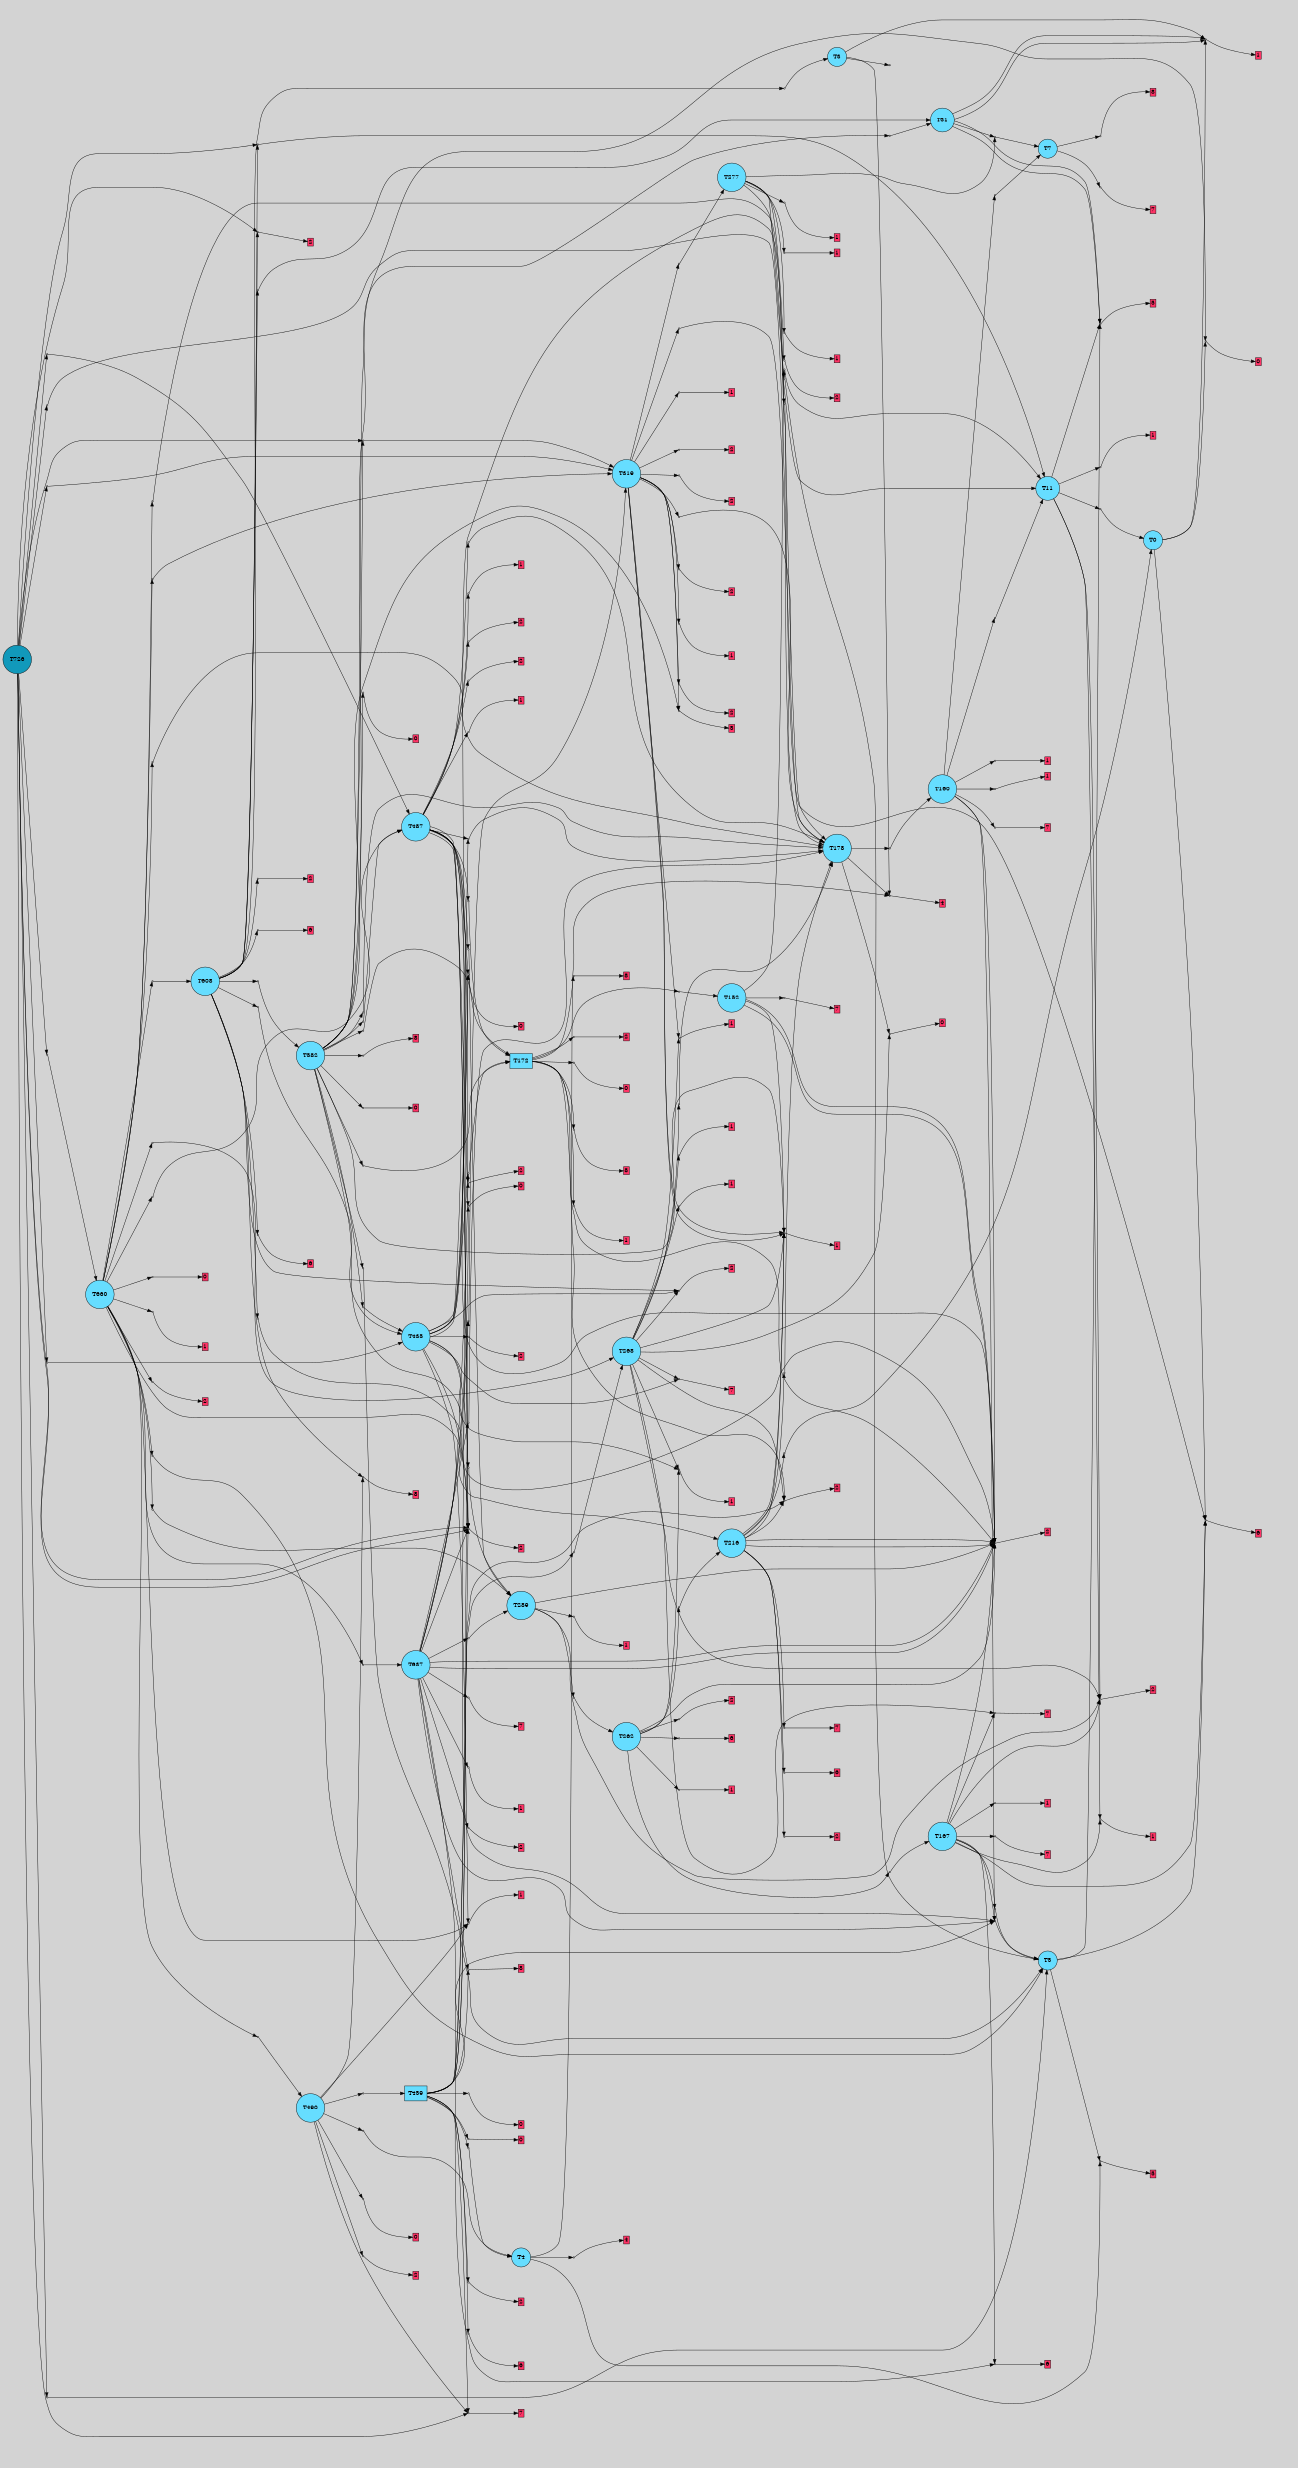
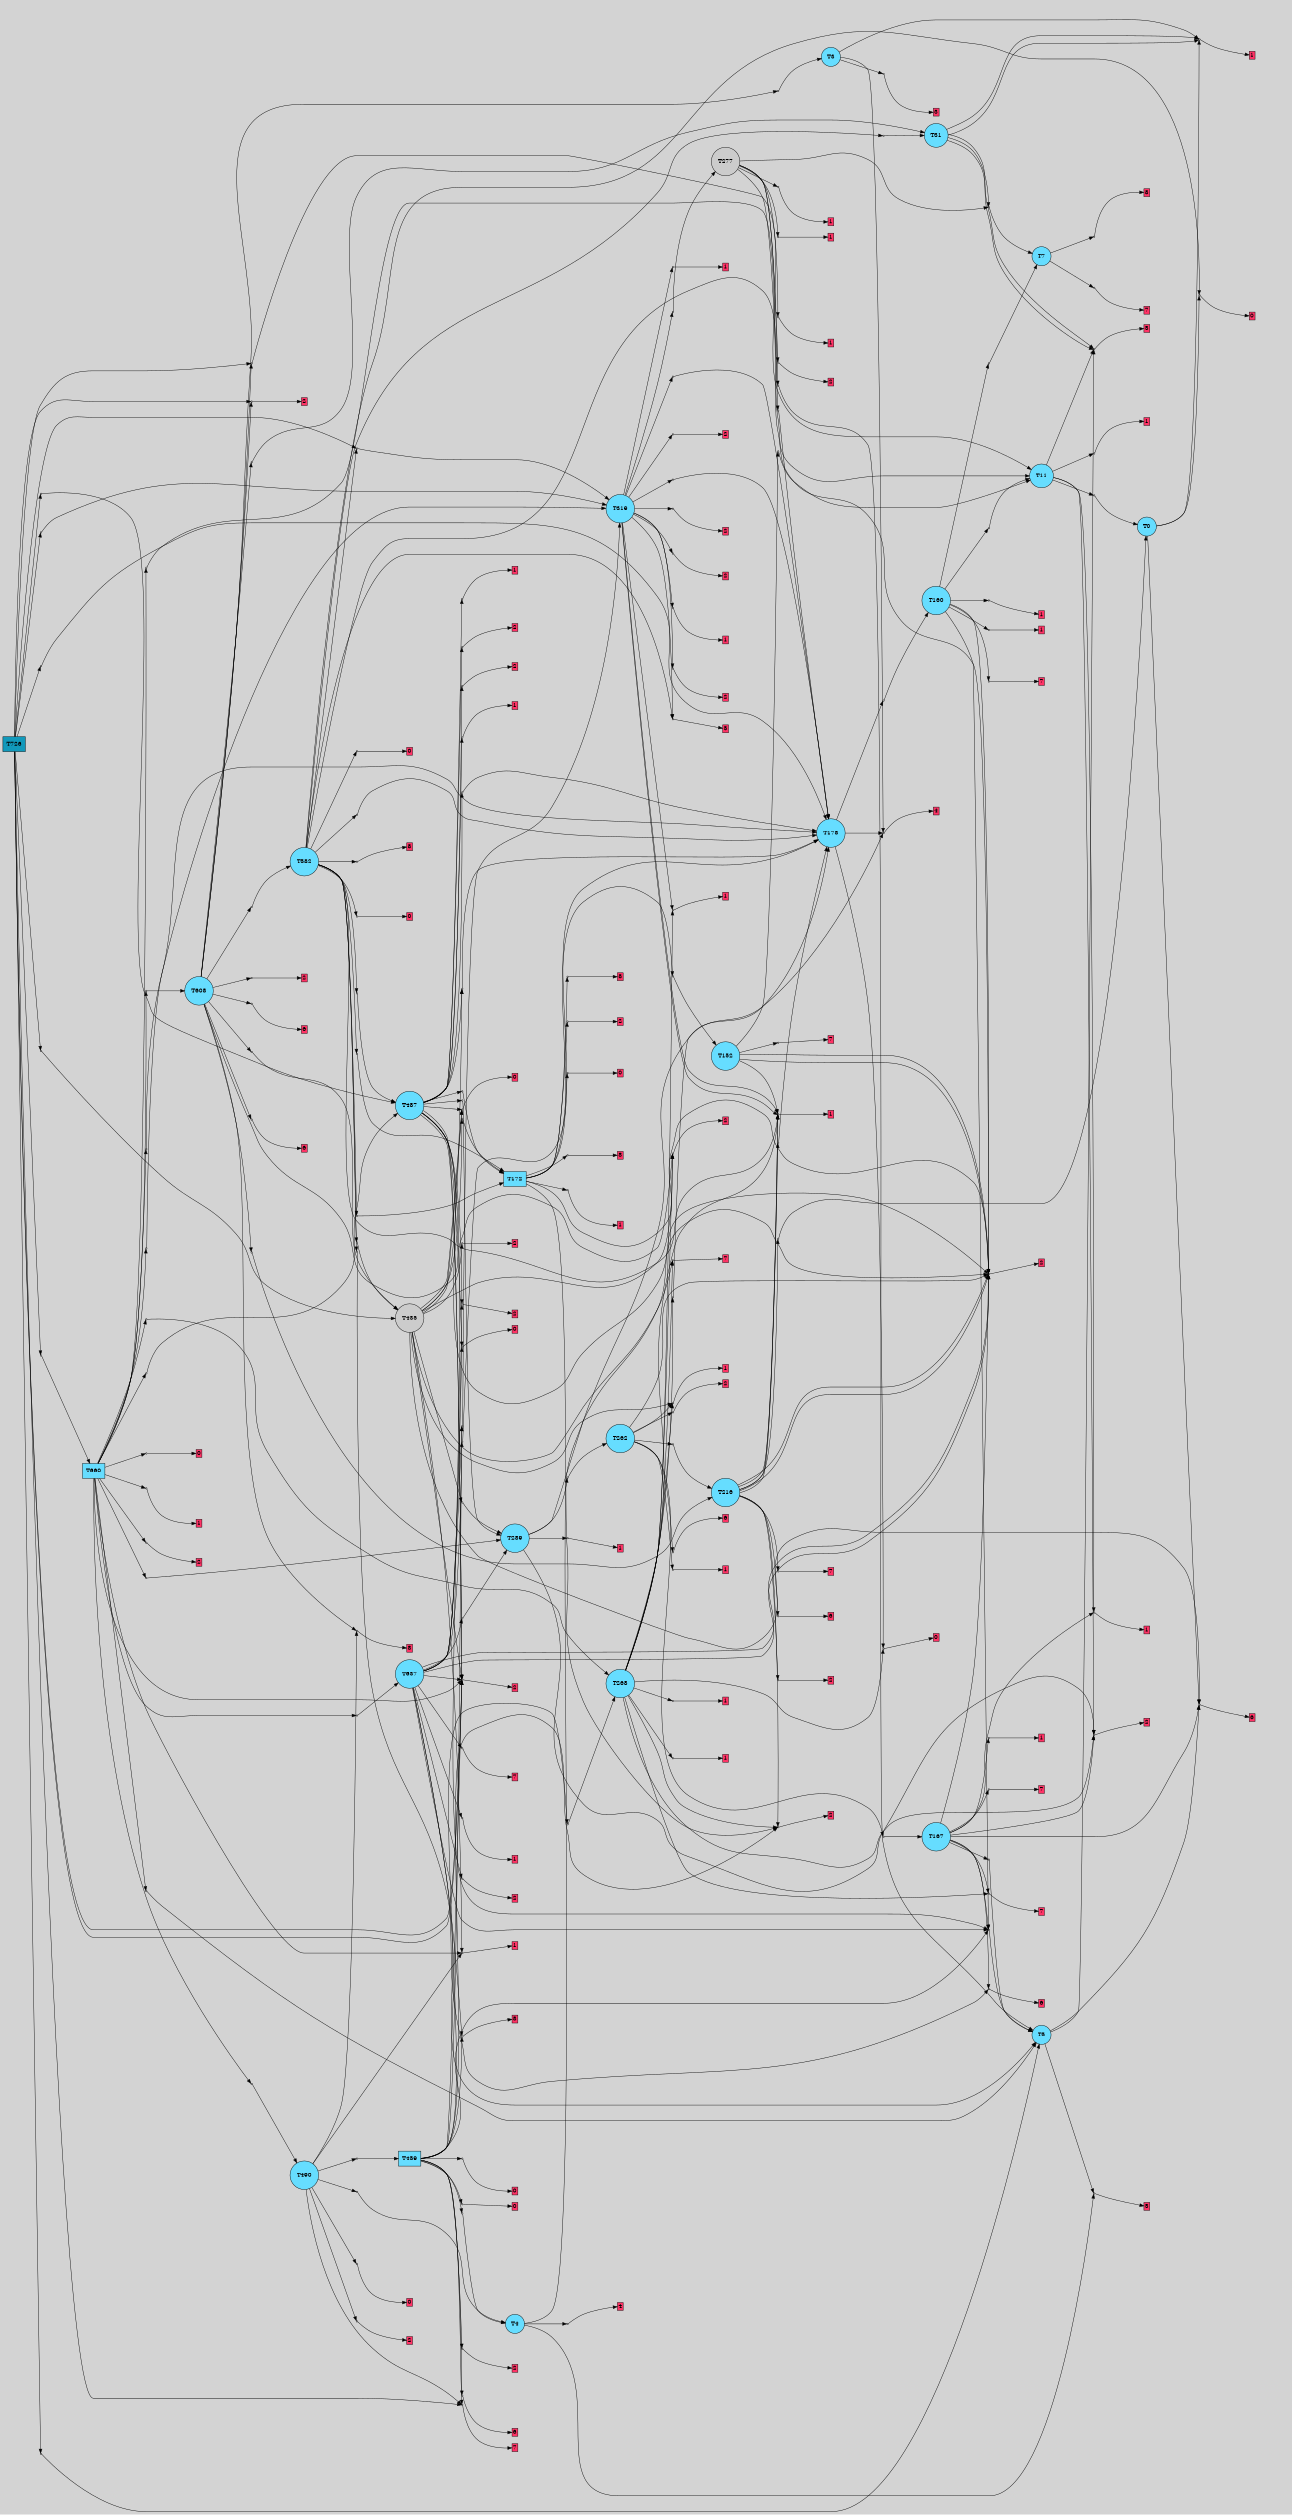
none -> (936, 112)
(732, 177) -> (726, 162)
(17, 659) -> (14, 744)
(100, 1294) -> (94, 1471)
(416, 1337) -> (410, 1318)
